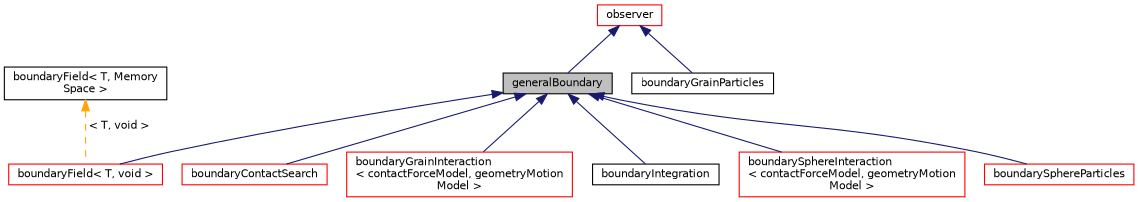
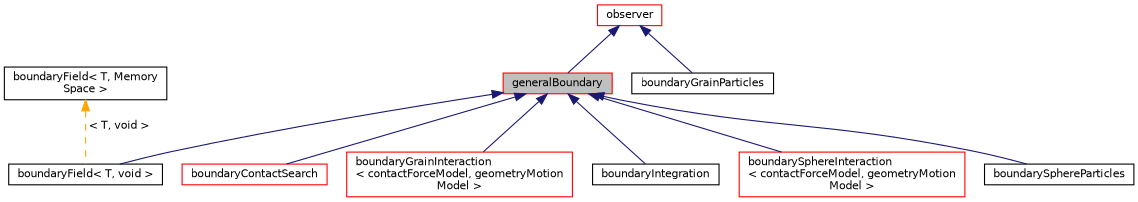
(558, 83) -> (558, 83)
(86, 174) -> (86, 174)
(1059, 174) -> (1059, 174)
